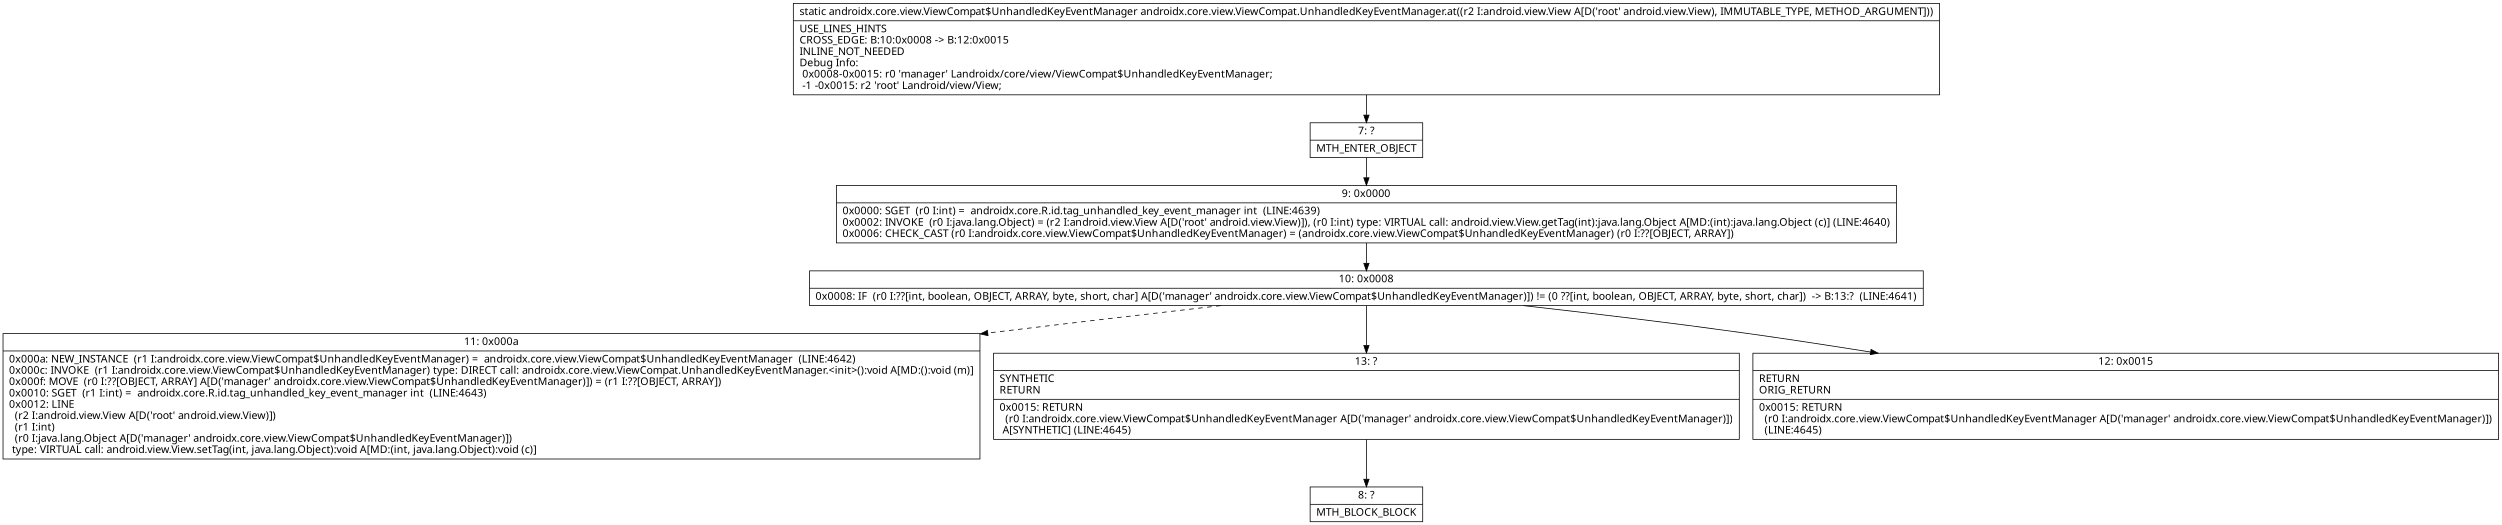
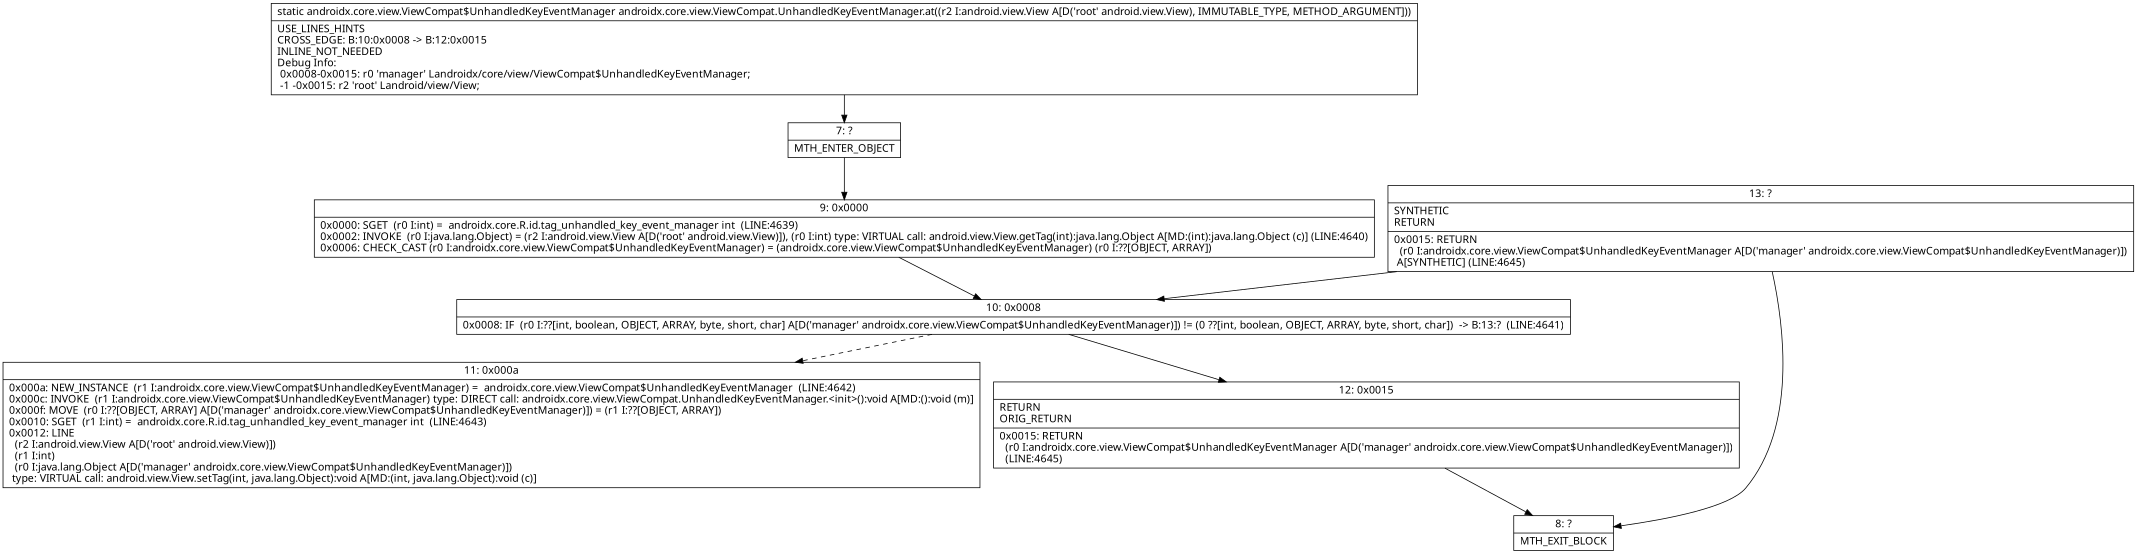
(1366, 326) -> (1280, 285)
none -> (1485, 490)
(1366, 513) -> (1564, 541)
